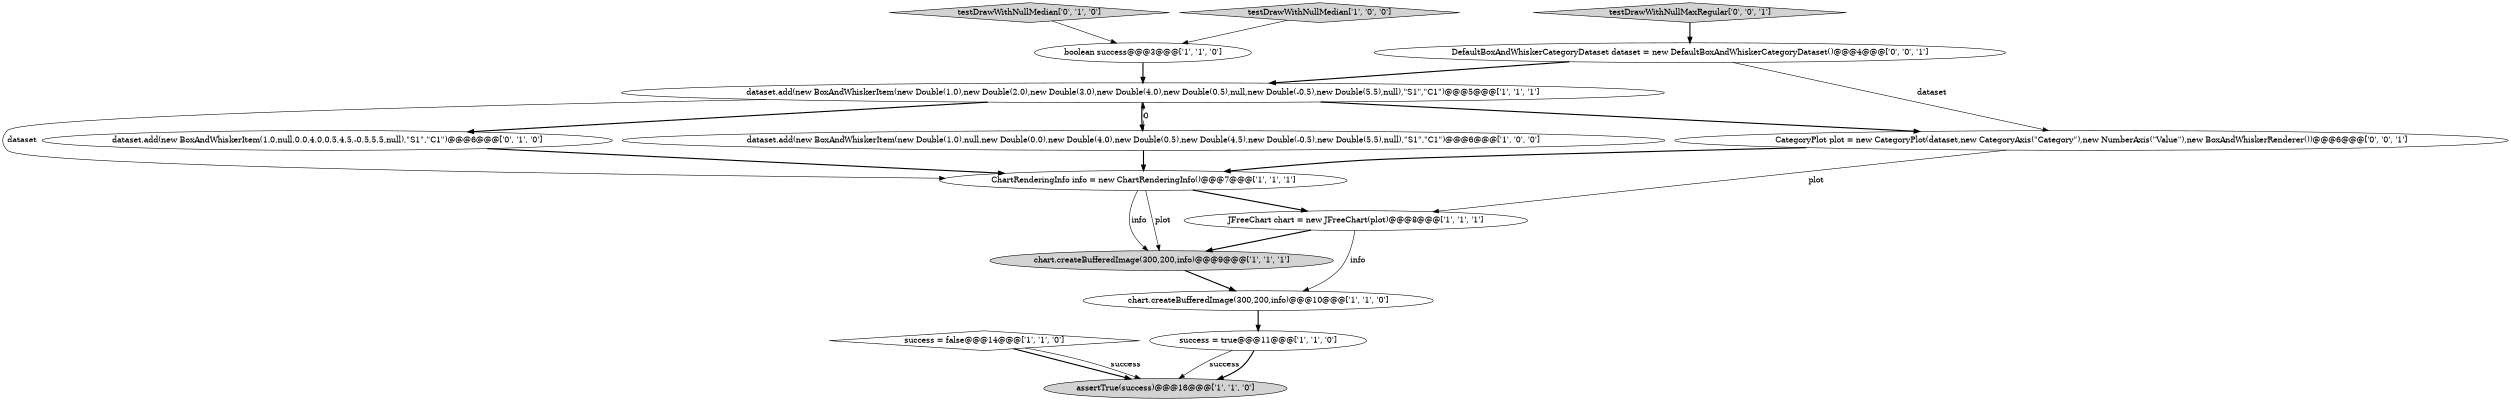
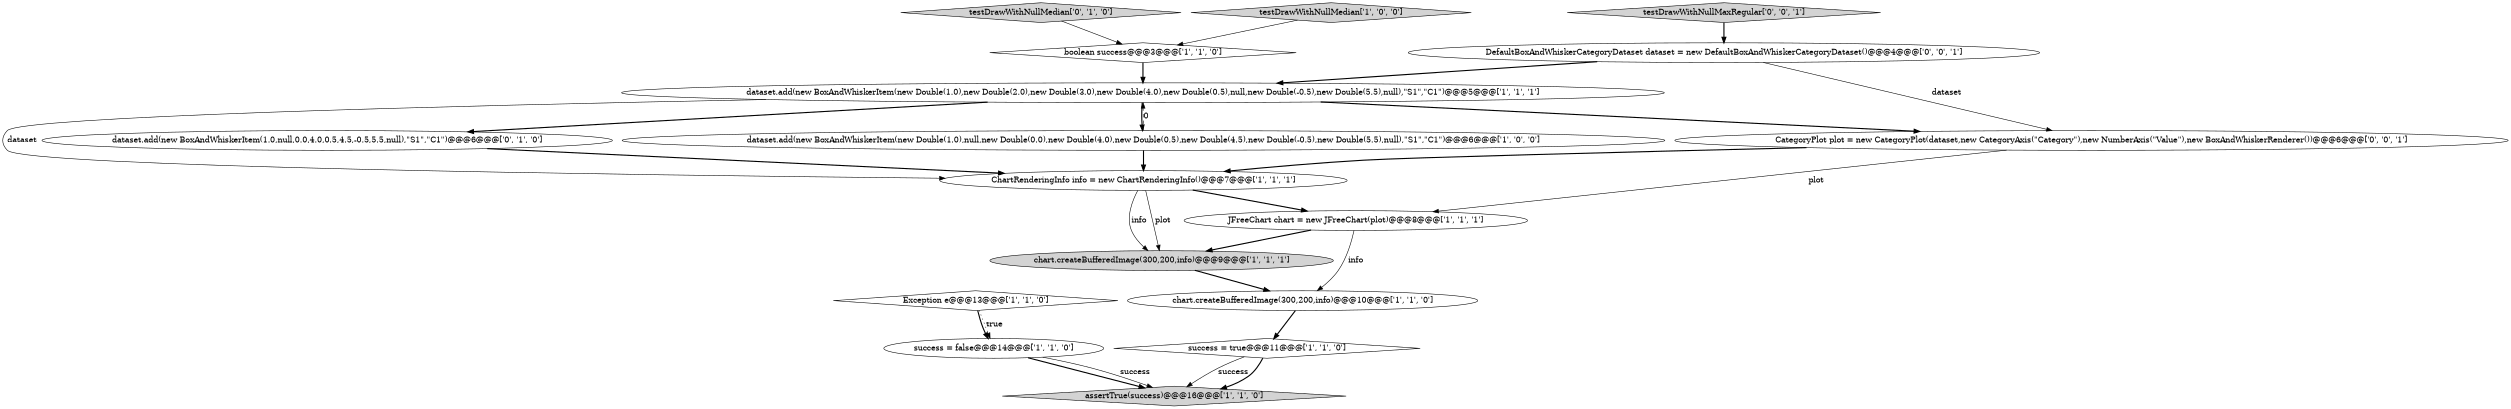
(1143, 53) -> (1143, 53)
none -> (976, 301)
(984, 341) -> (994, 348)
(1258, 341) -> (1267, 348)
(1165, 388) -> (1174, 396)
